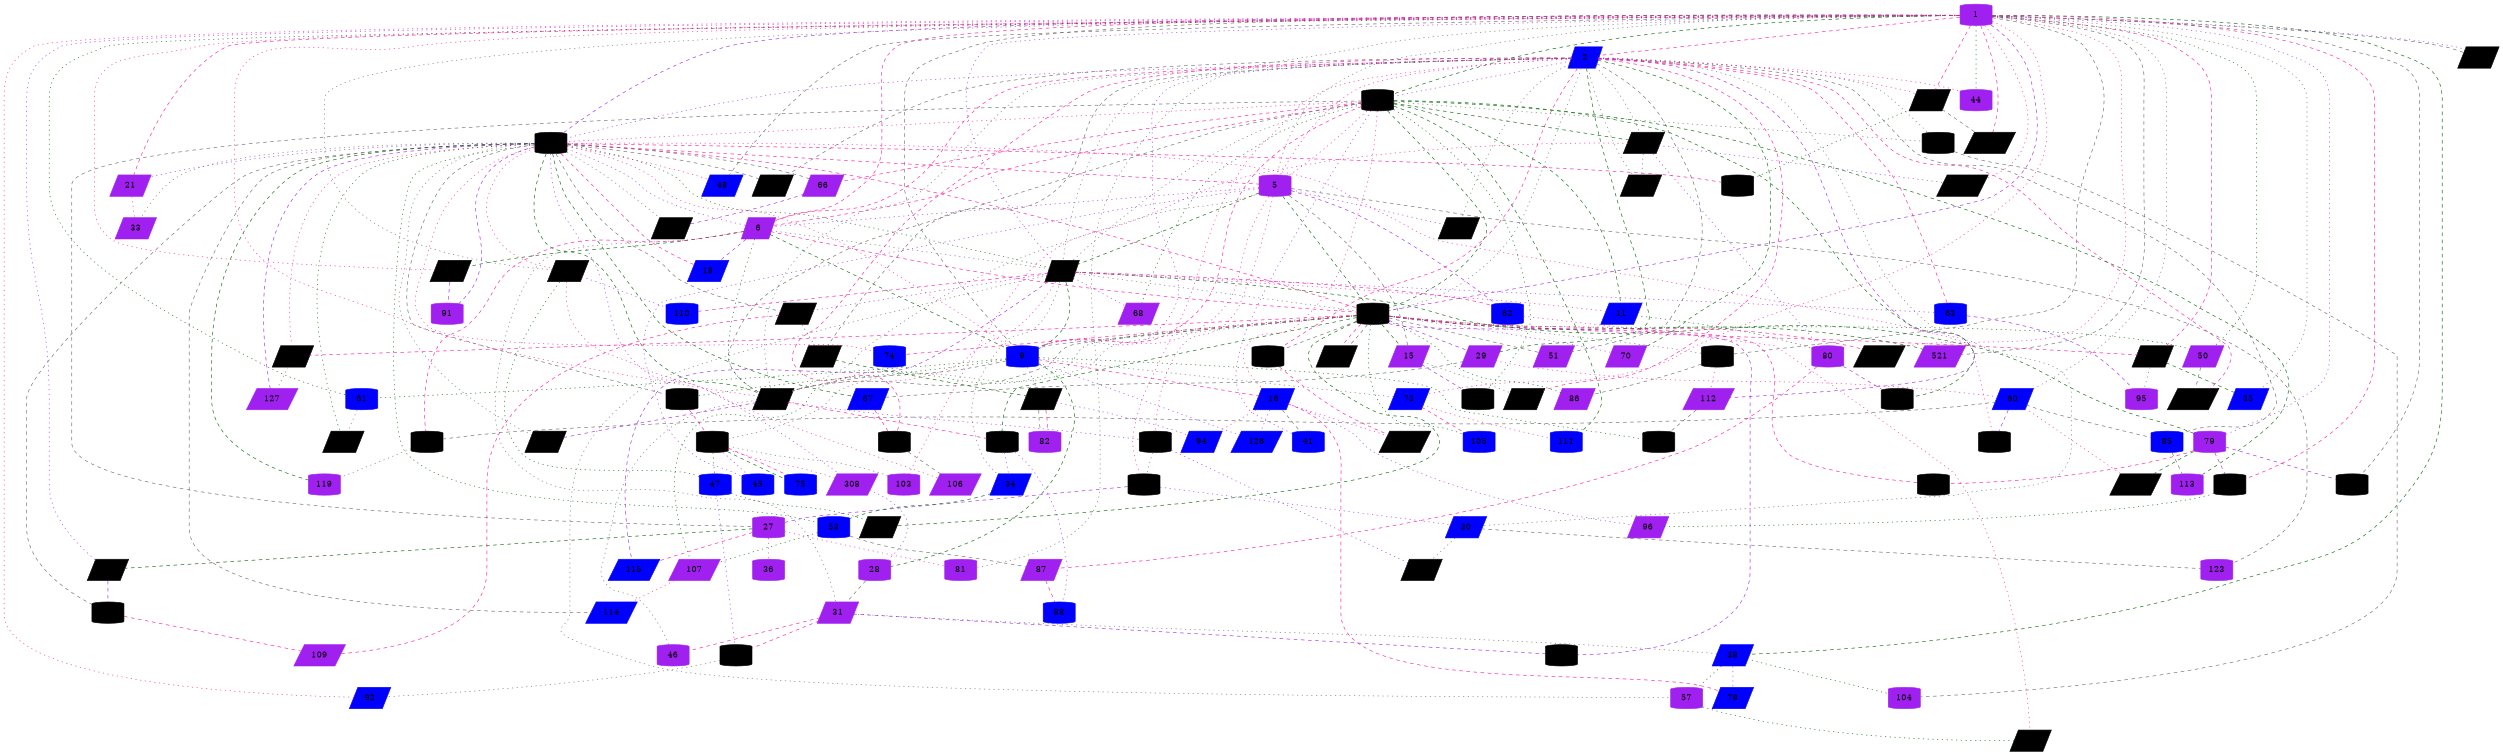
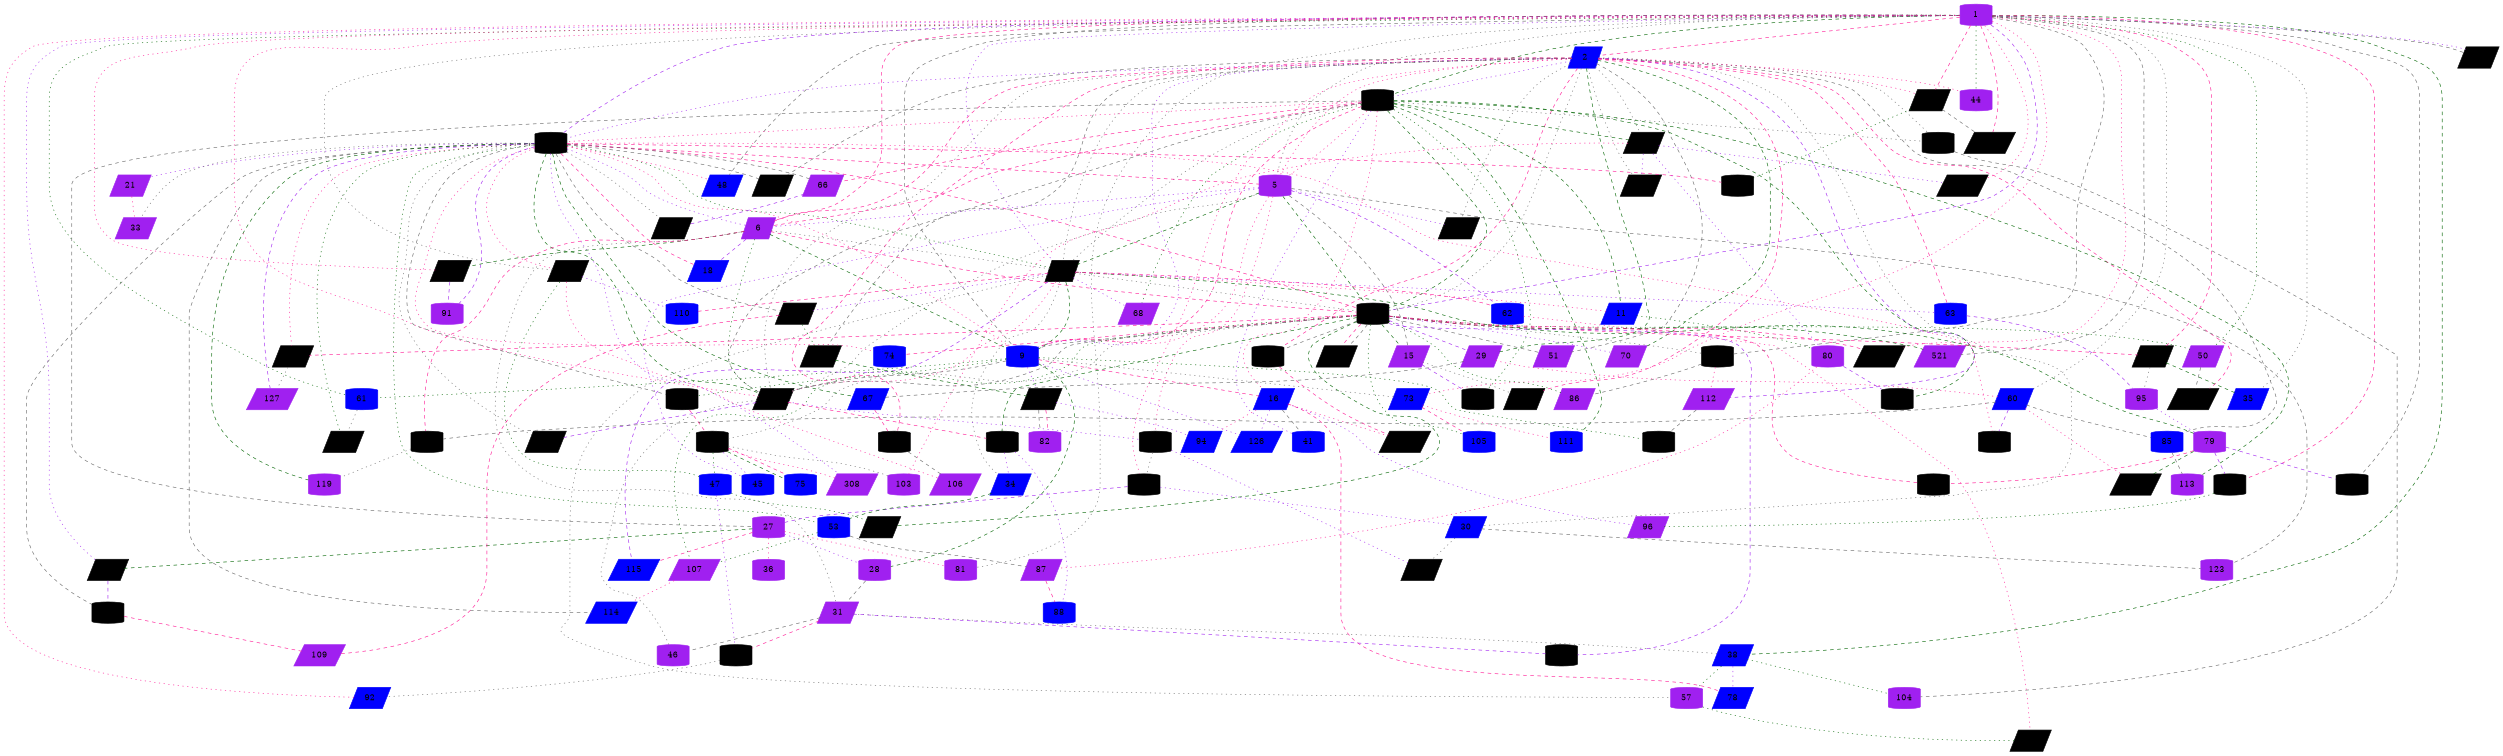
(1012, 24) -> none
(2330, 114) -> (2176, 420)
(1452, 514) -> (1452, 514)
(906, 519) -> (822, 549)
(755, 634) -> (755, 634)
